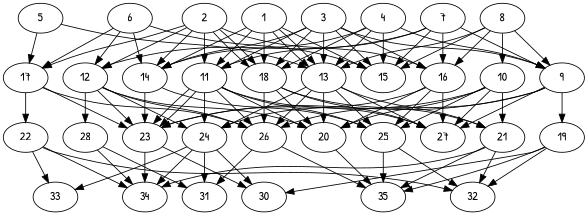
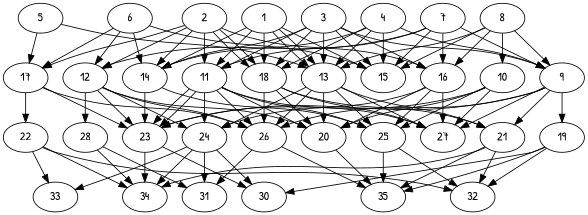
(502, 104) -> (535, 105)
